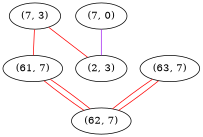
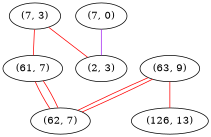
(170, 69) -> (170, 69)
none -> (170, 121)
